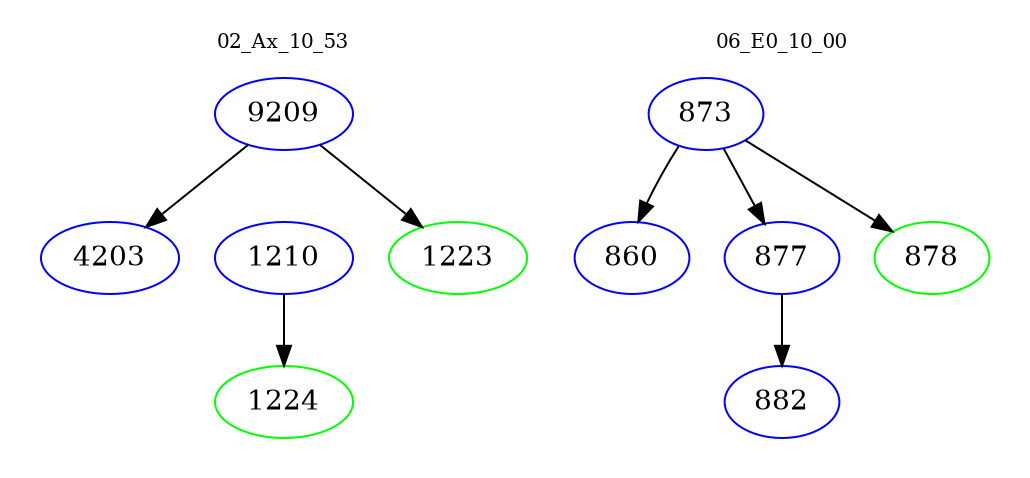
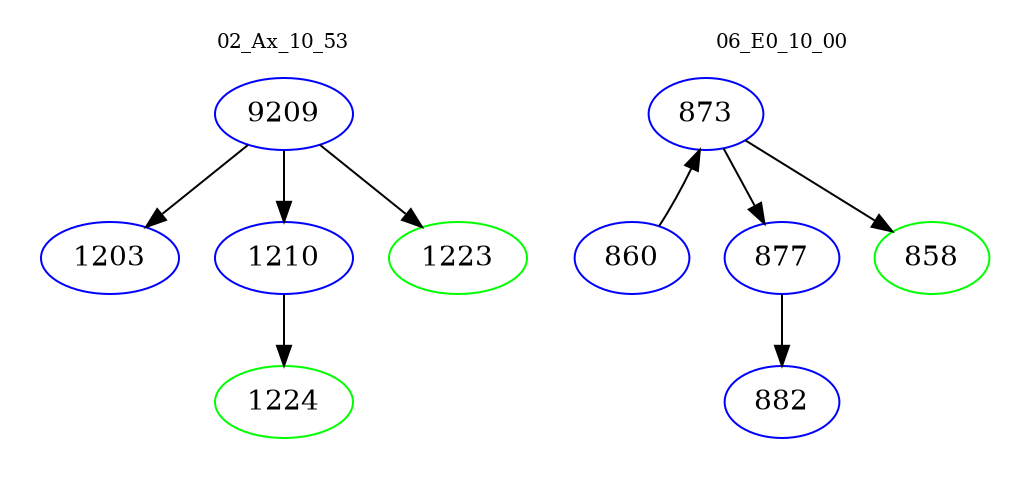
(662, 174) -> (676, 198)
none -> (284, 176)
(110, 258) -> (110, 258)
(932, 258) -> (932, 258)
